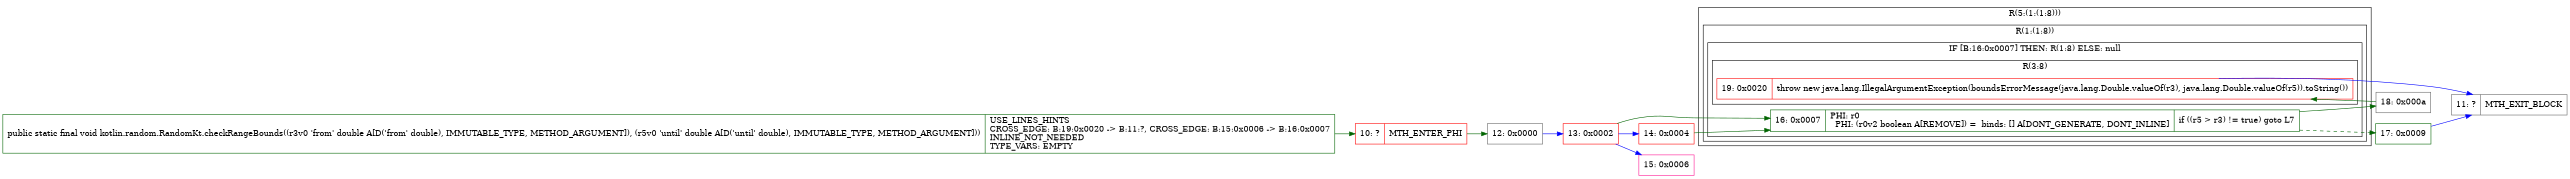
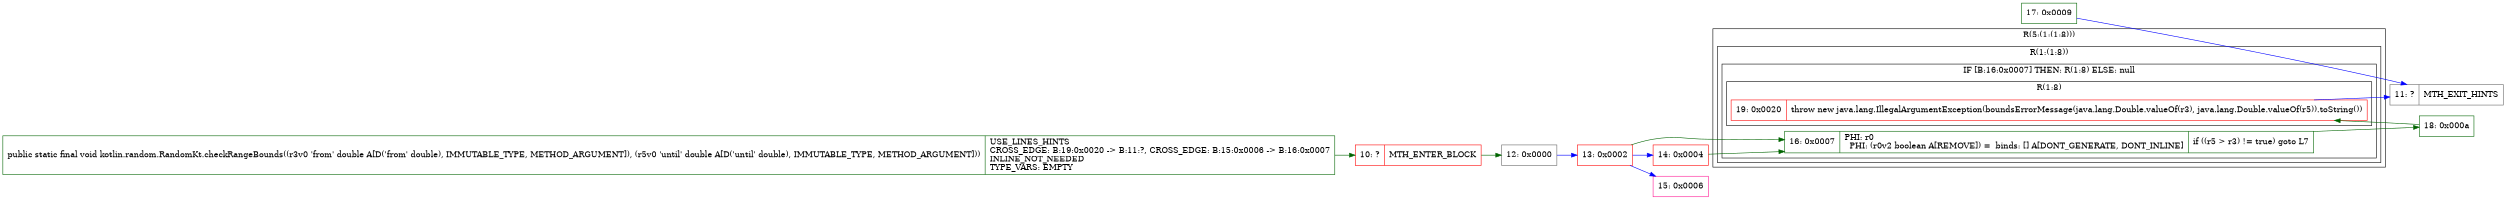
(2035, 67) -> (2049, 88)
(2403, 102) -> (2447, 126)
(2524, 104) -> (2461, 95)
(2335, 131) -> none
(1426, 134) -> (1433, 155)
